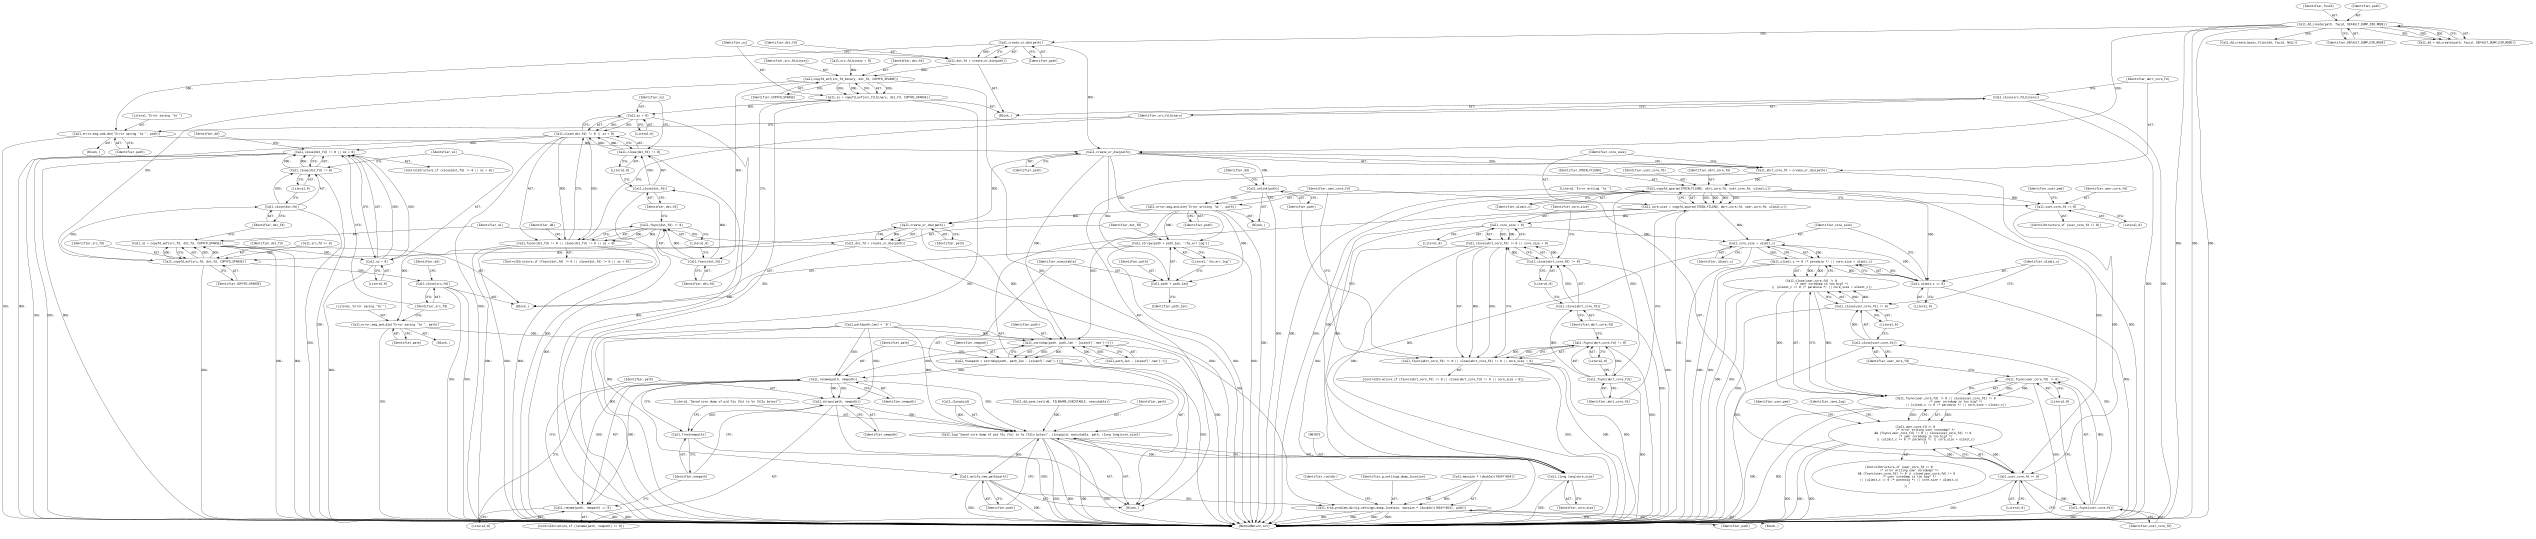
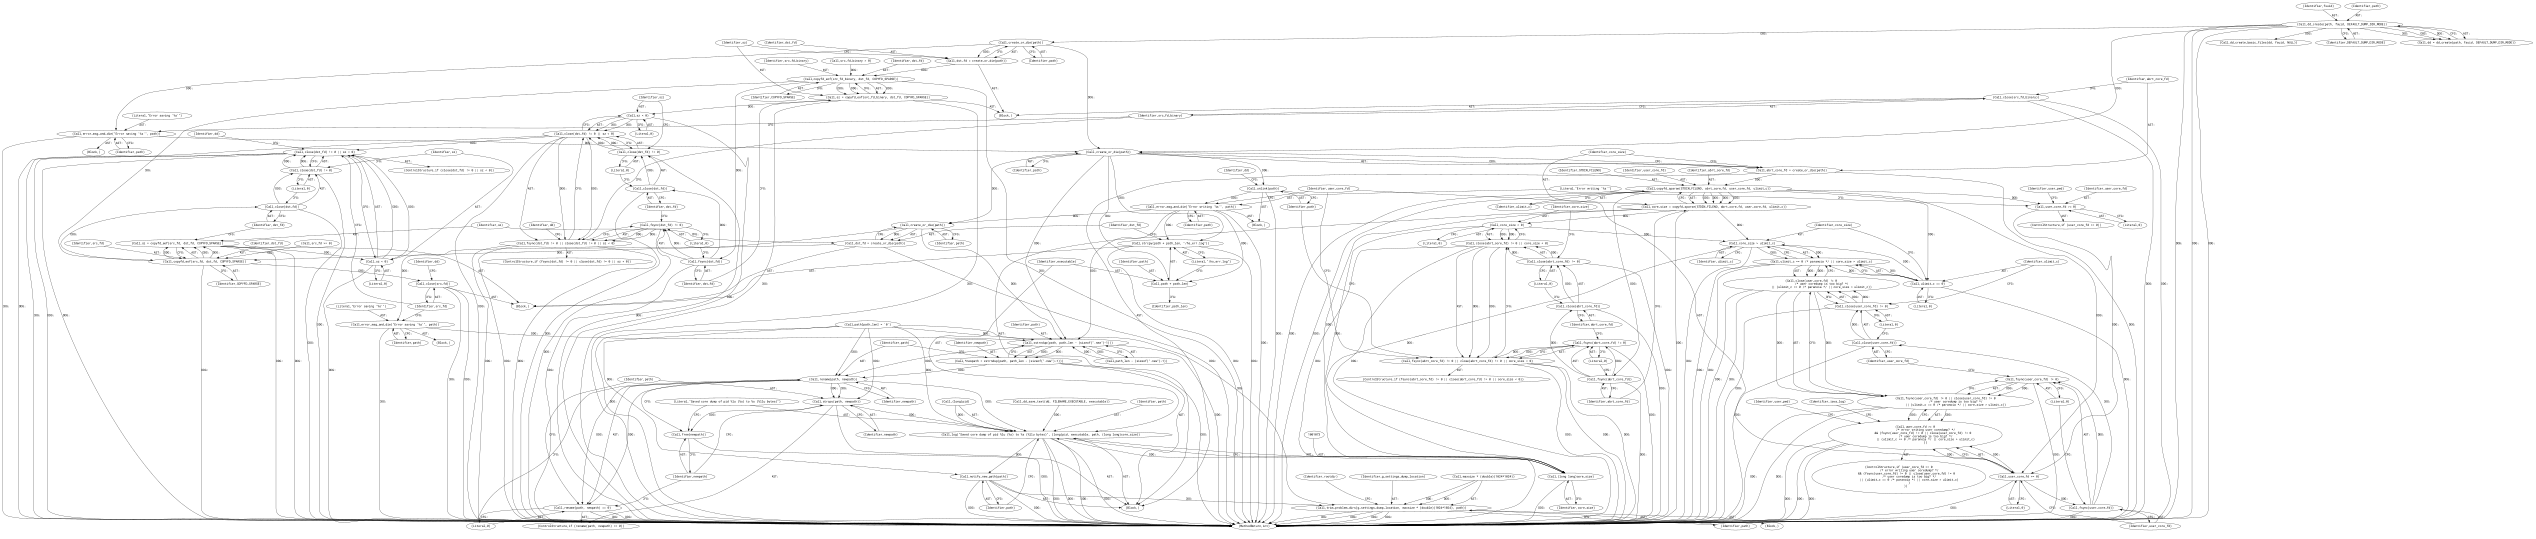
(1525, 253) -> none
none -> (537, 506)
